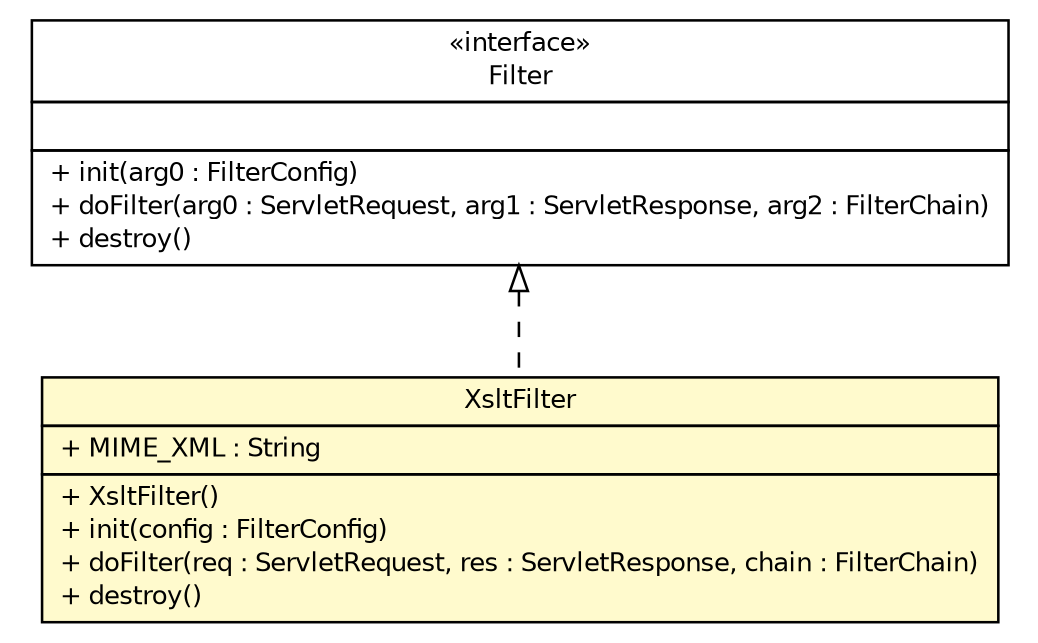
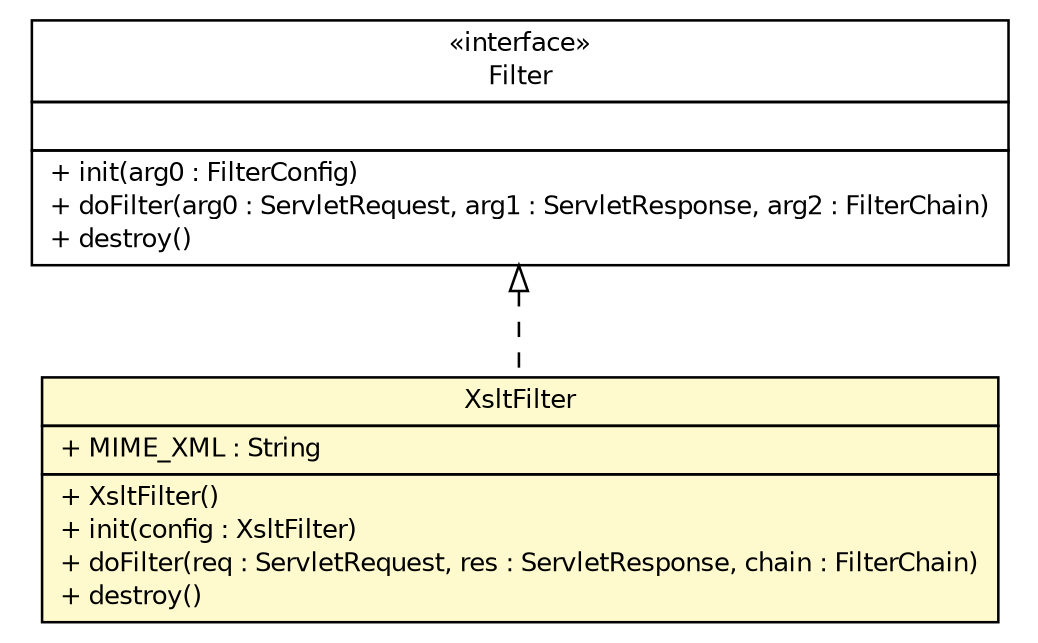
(224, 530) -> (209, 530)
